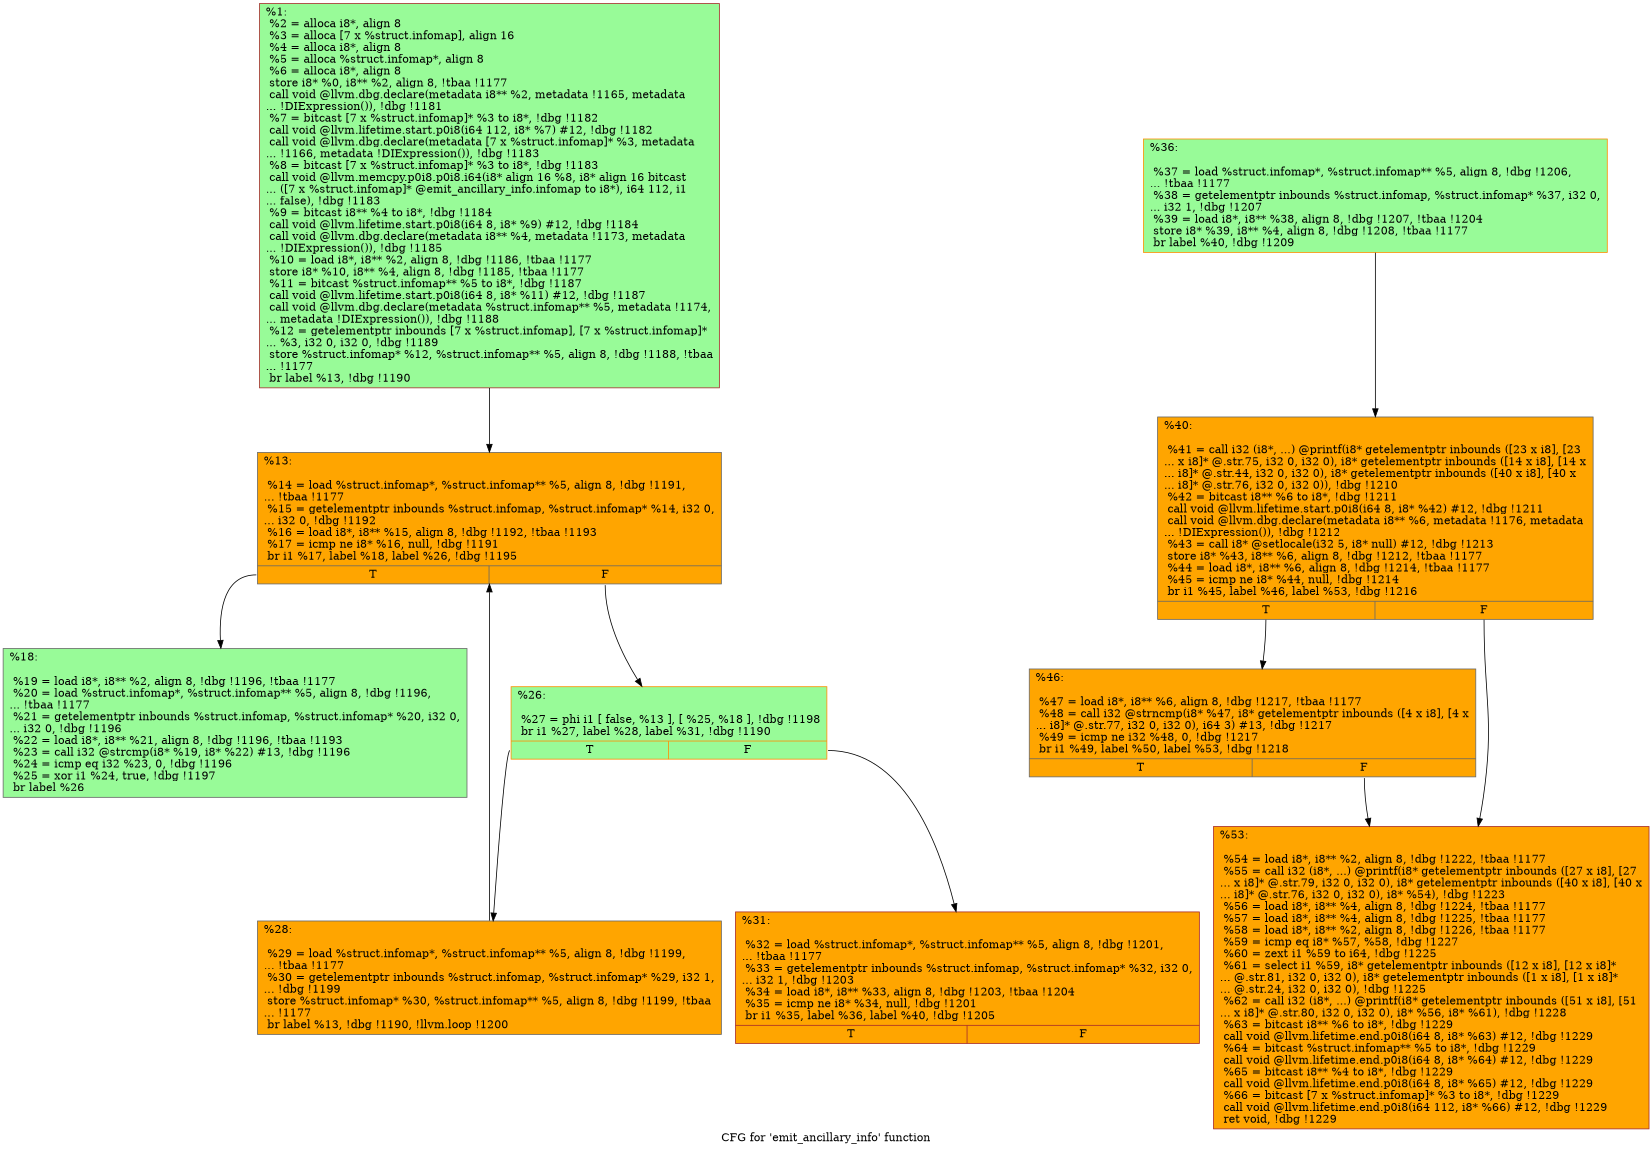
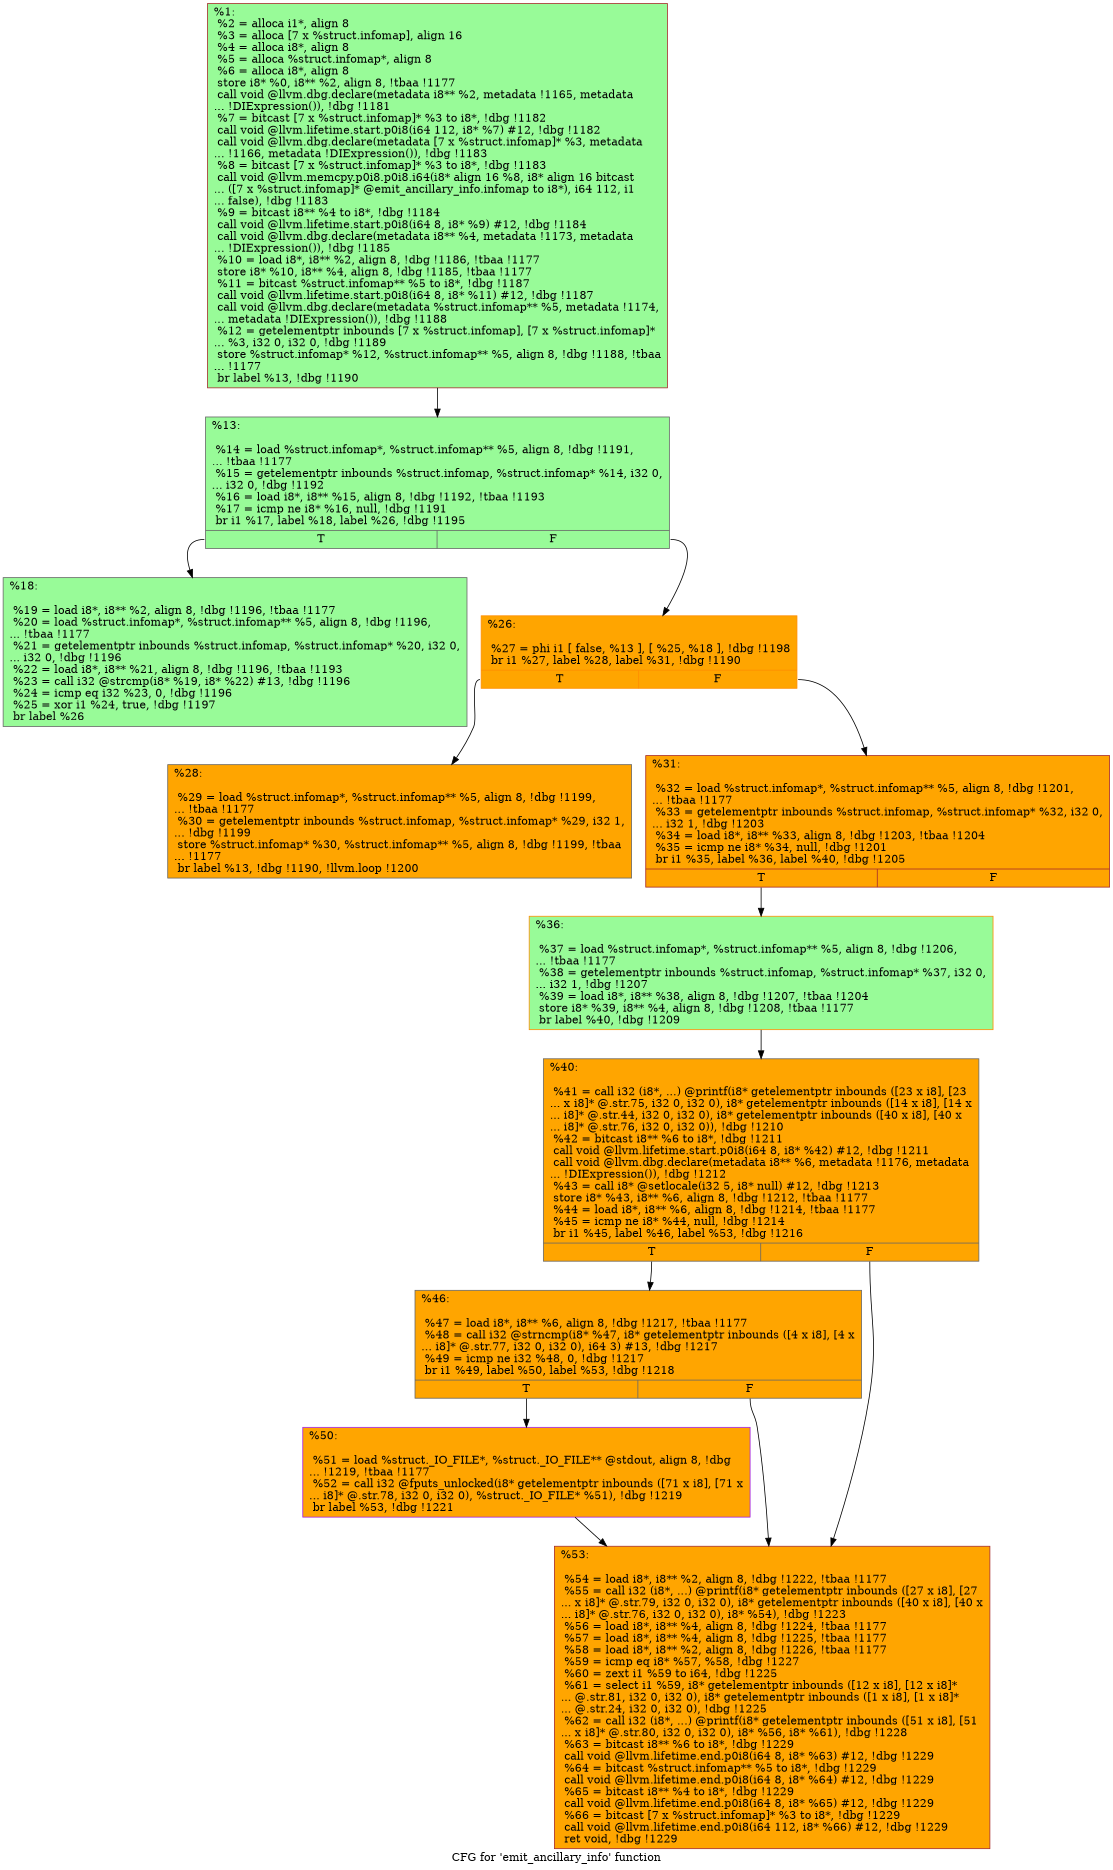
(334, 24) -> (282, 24)
(489, 518) -> (437, 483)
(669, 723) -> (639, 652)
(489, 756) -> none
none -> (761, 898)
none -> (526, 1472)
